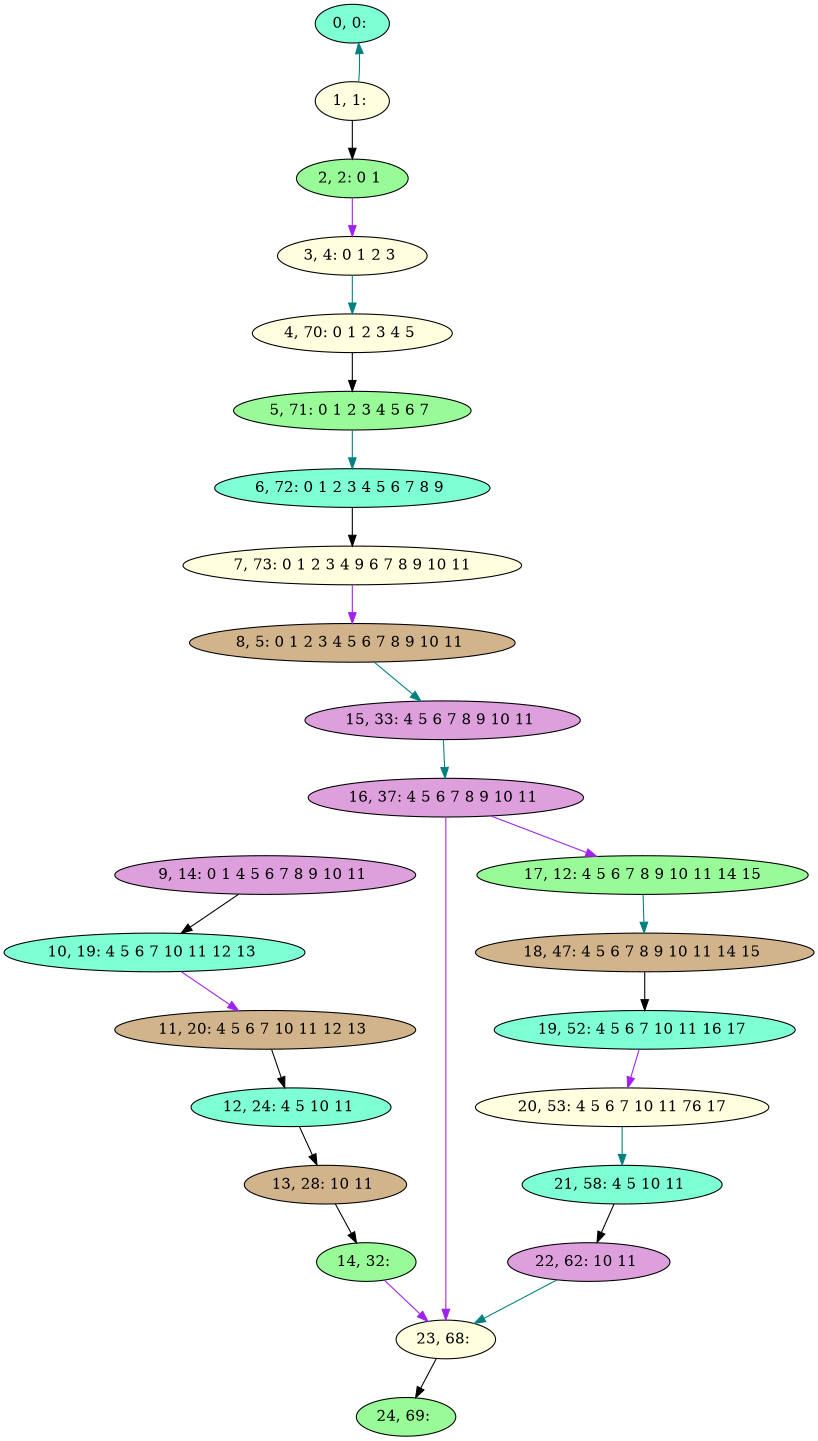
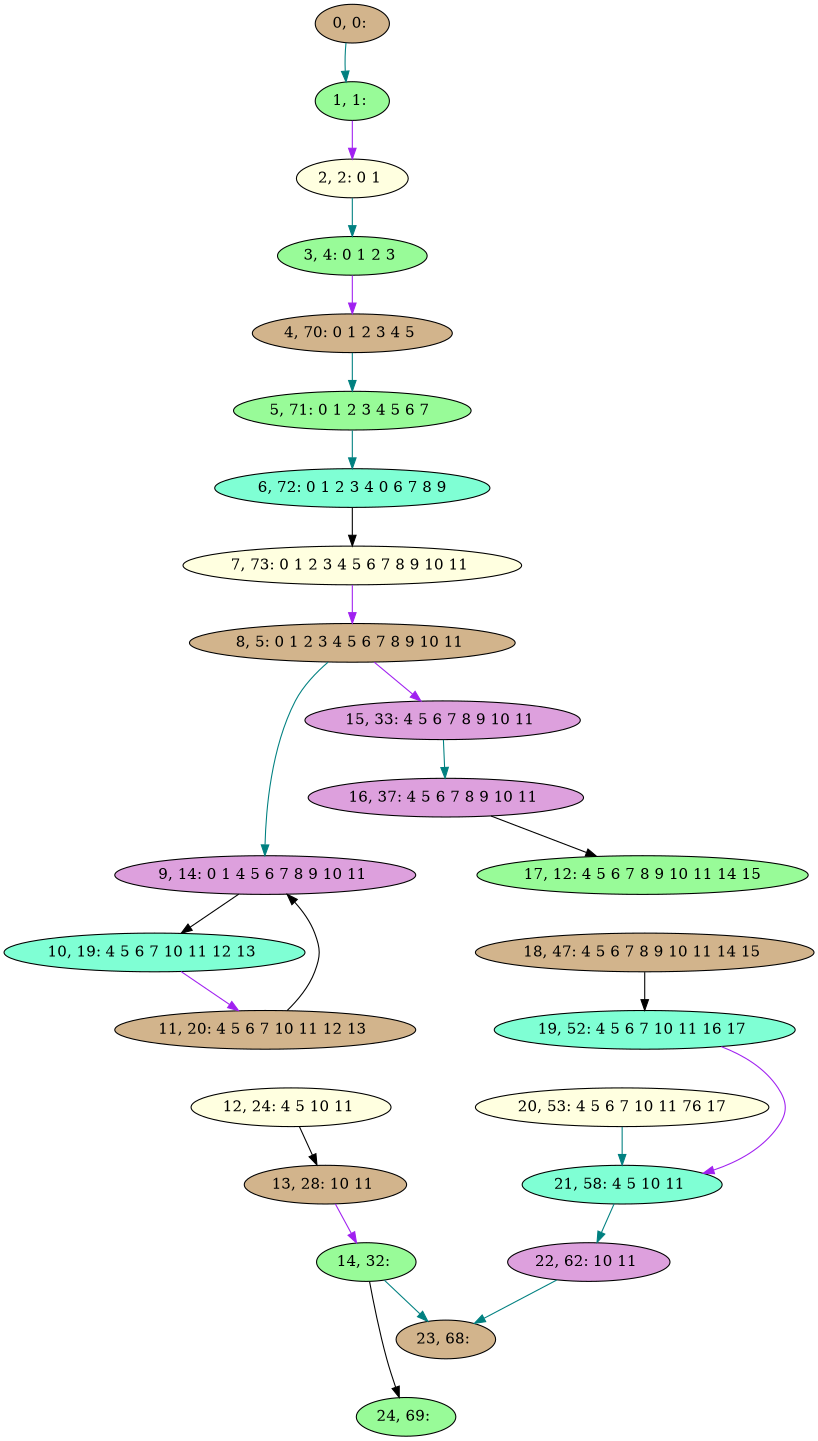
(352, 24) -> (352, 24)
(359, 68) -> (345, 57)
(352, 101) -> (352, 101)
(352, 134) -> (352, 134)
(352, 178) -> (352, 178)
(352, 212) -> (352, 212)
(352, 256) -> (352, 256)
(352, 289) -> (352, 289)
(352, 333) -> (352, 333)
(352, 367) -> (352, 367)
(352, 488) -> (352, 488)
(352, 565) -> (352, 565)
(393, 678) -> (393, 678)
none -> (278, 746)
(539, 834) -> (539, 834)
(643, 908) -> none
(276, 1063) -> (319, 958)
(446, 1063) -> none
(635, 1063) -> (785, 1111)
(291, 1107) -> (291, 1107)
(608, 1218) -> (608, 1218)
(343, 1219) -> (343, 1219)
(402, 1297) -> (402, 1297)
(446, 1339) -> (446, 1339)
(428, 1373) -> (381, 1335)
